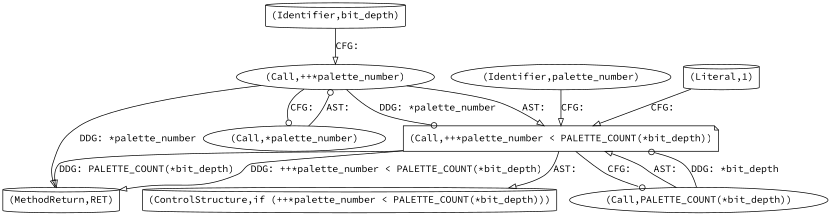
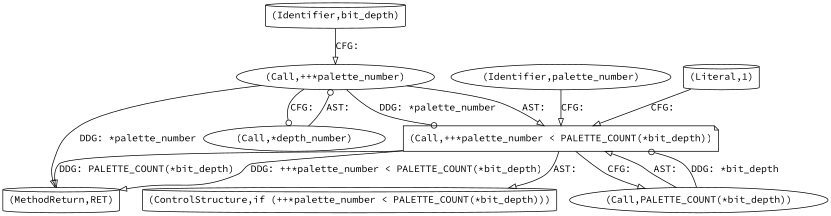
(294, 139) -> (294, 139)
(605, 173) -> (605, 173)
